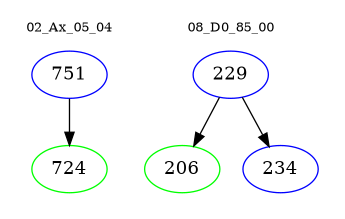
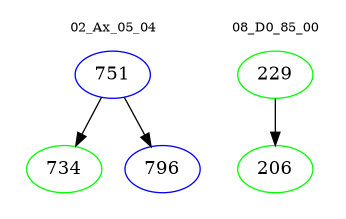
(231, 75) -> (275, 75)
(69, 169) -> (64, 169)
none -> (163, 169)
(281, 169) -> none
